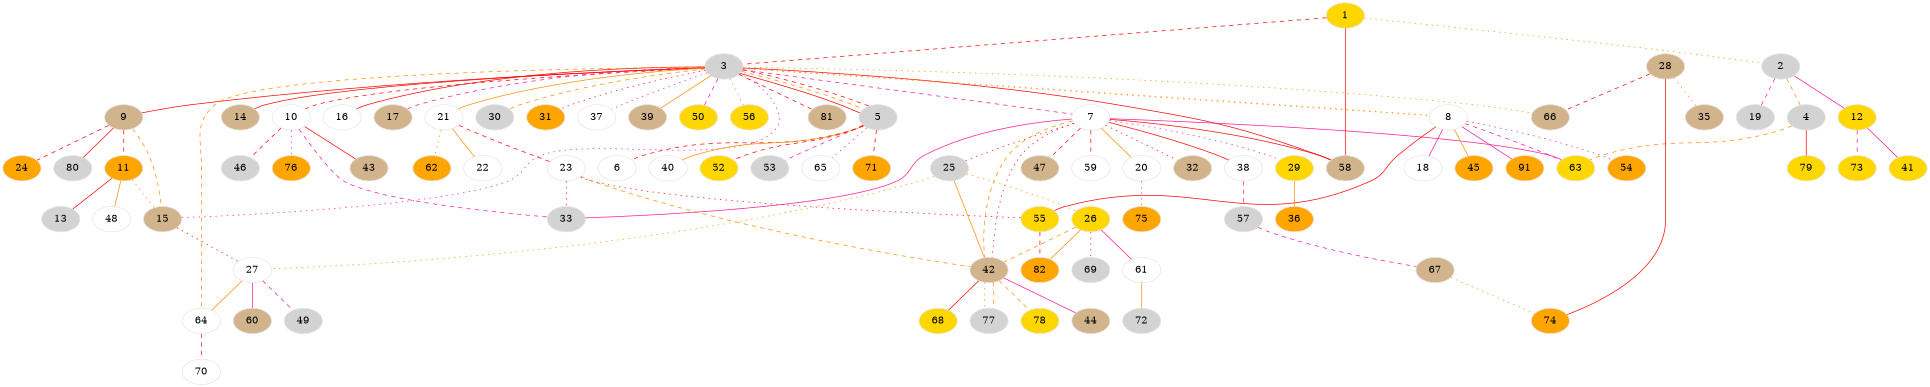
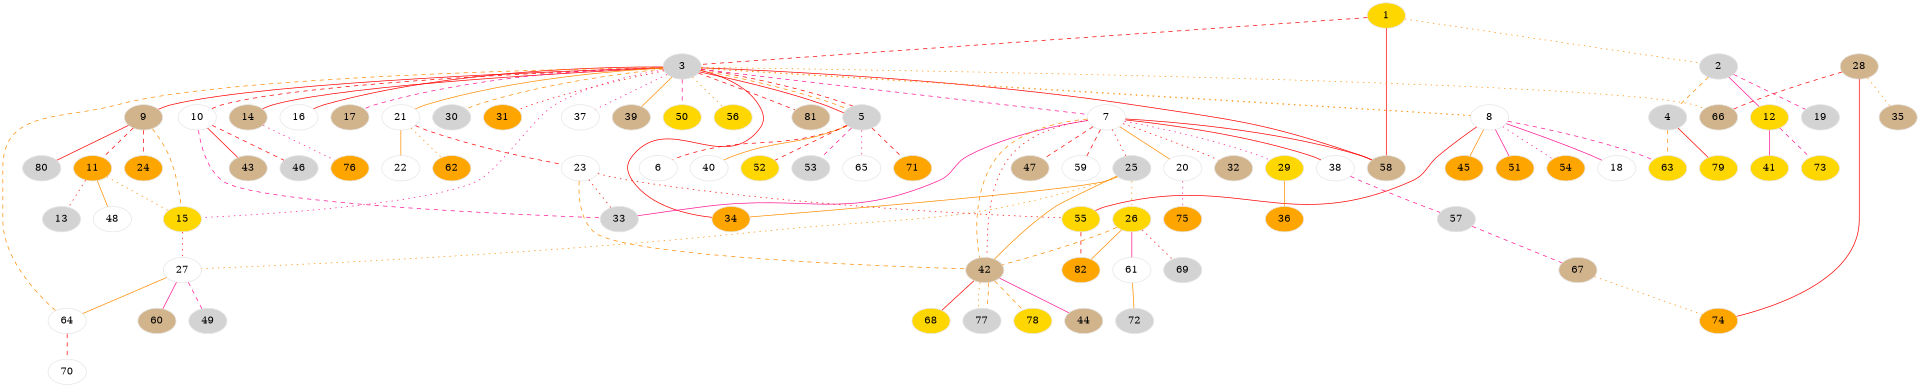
(1337, 130) -> none
(291, 143) -> (299, 143)
(1525, 168) -> (1515, 168)
(92, 194) -> (77, 194)
(163, 219) -> (182, 219)
none -> (731, 219)
